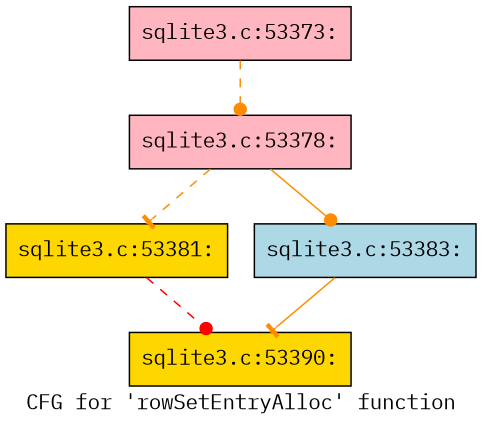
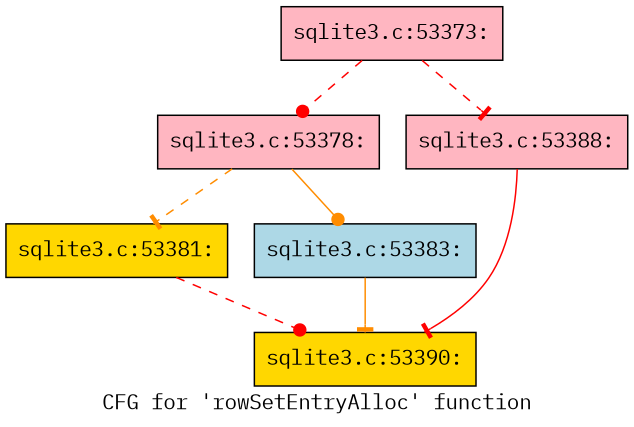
(240, 82) -> (335, 84)
none -> (517, 142)
